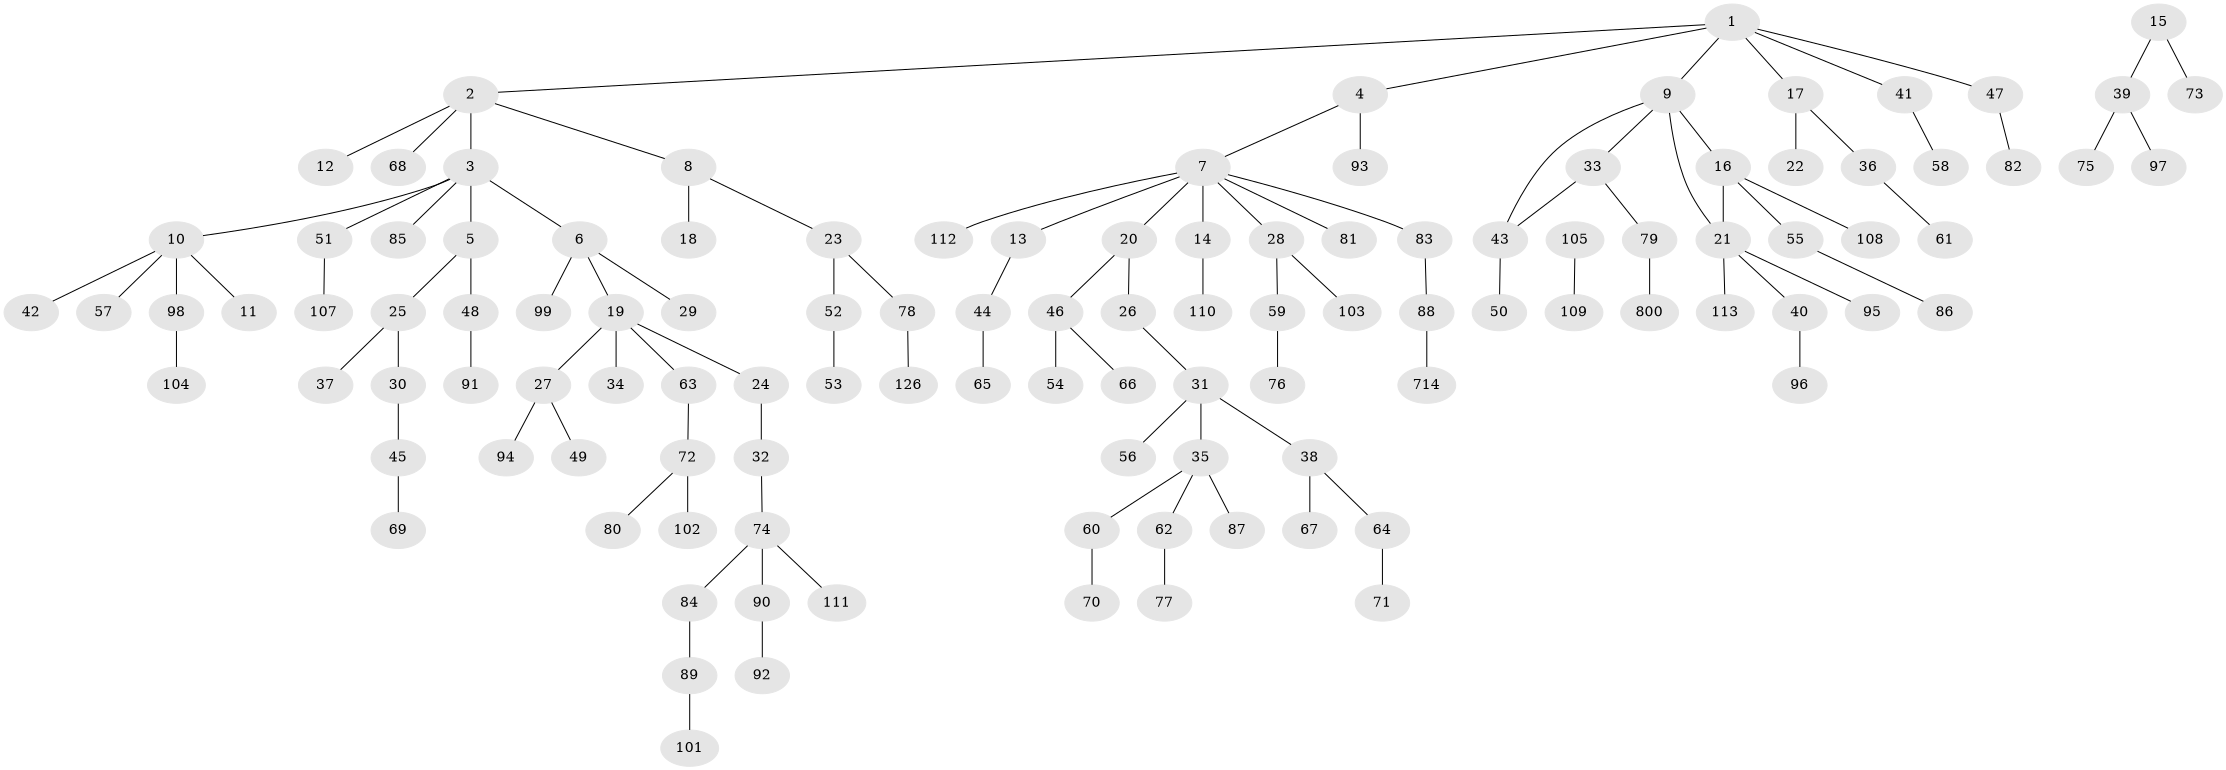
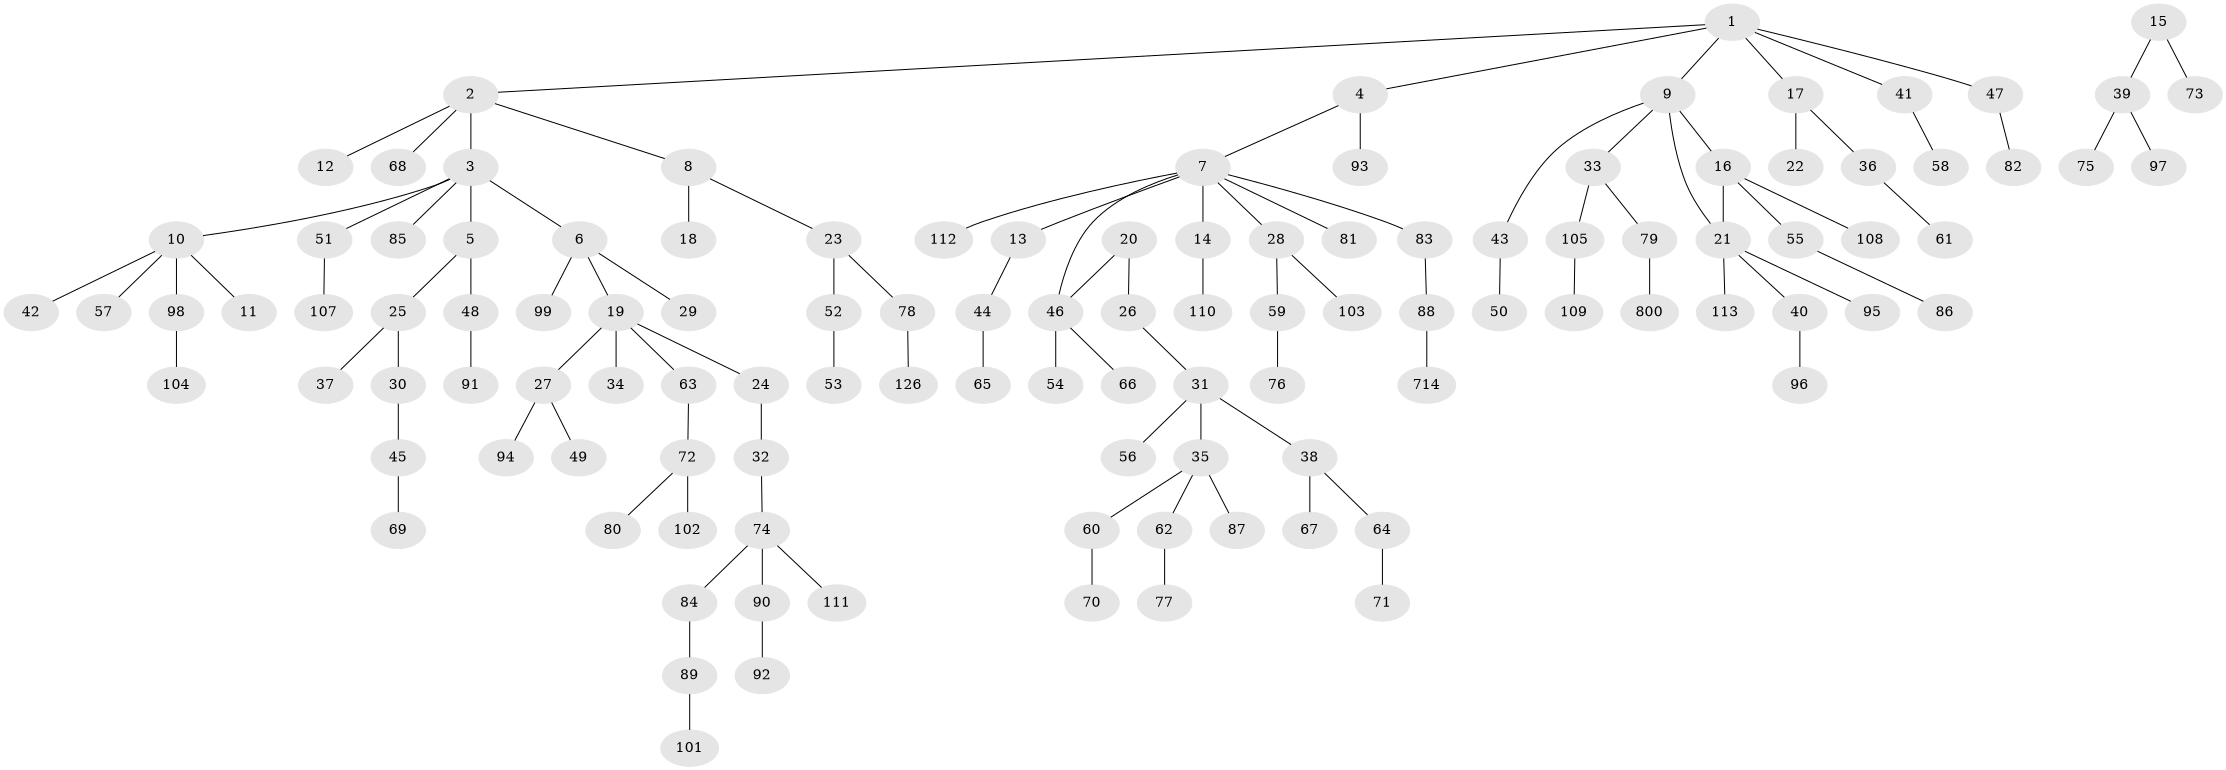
(1166, 204) -> (1099, 216)
(1547, 204) -> (1584, 204)
